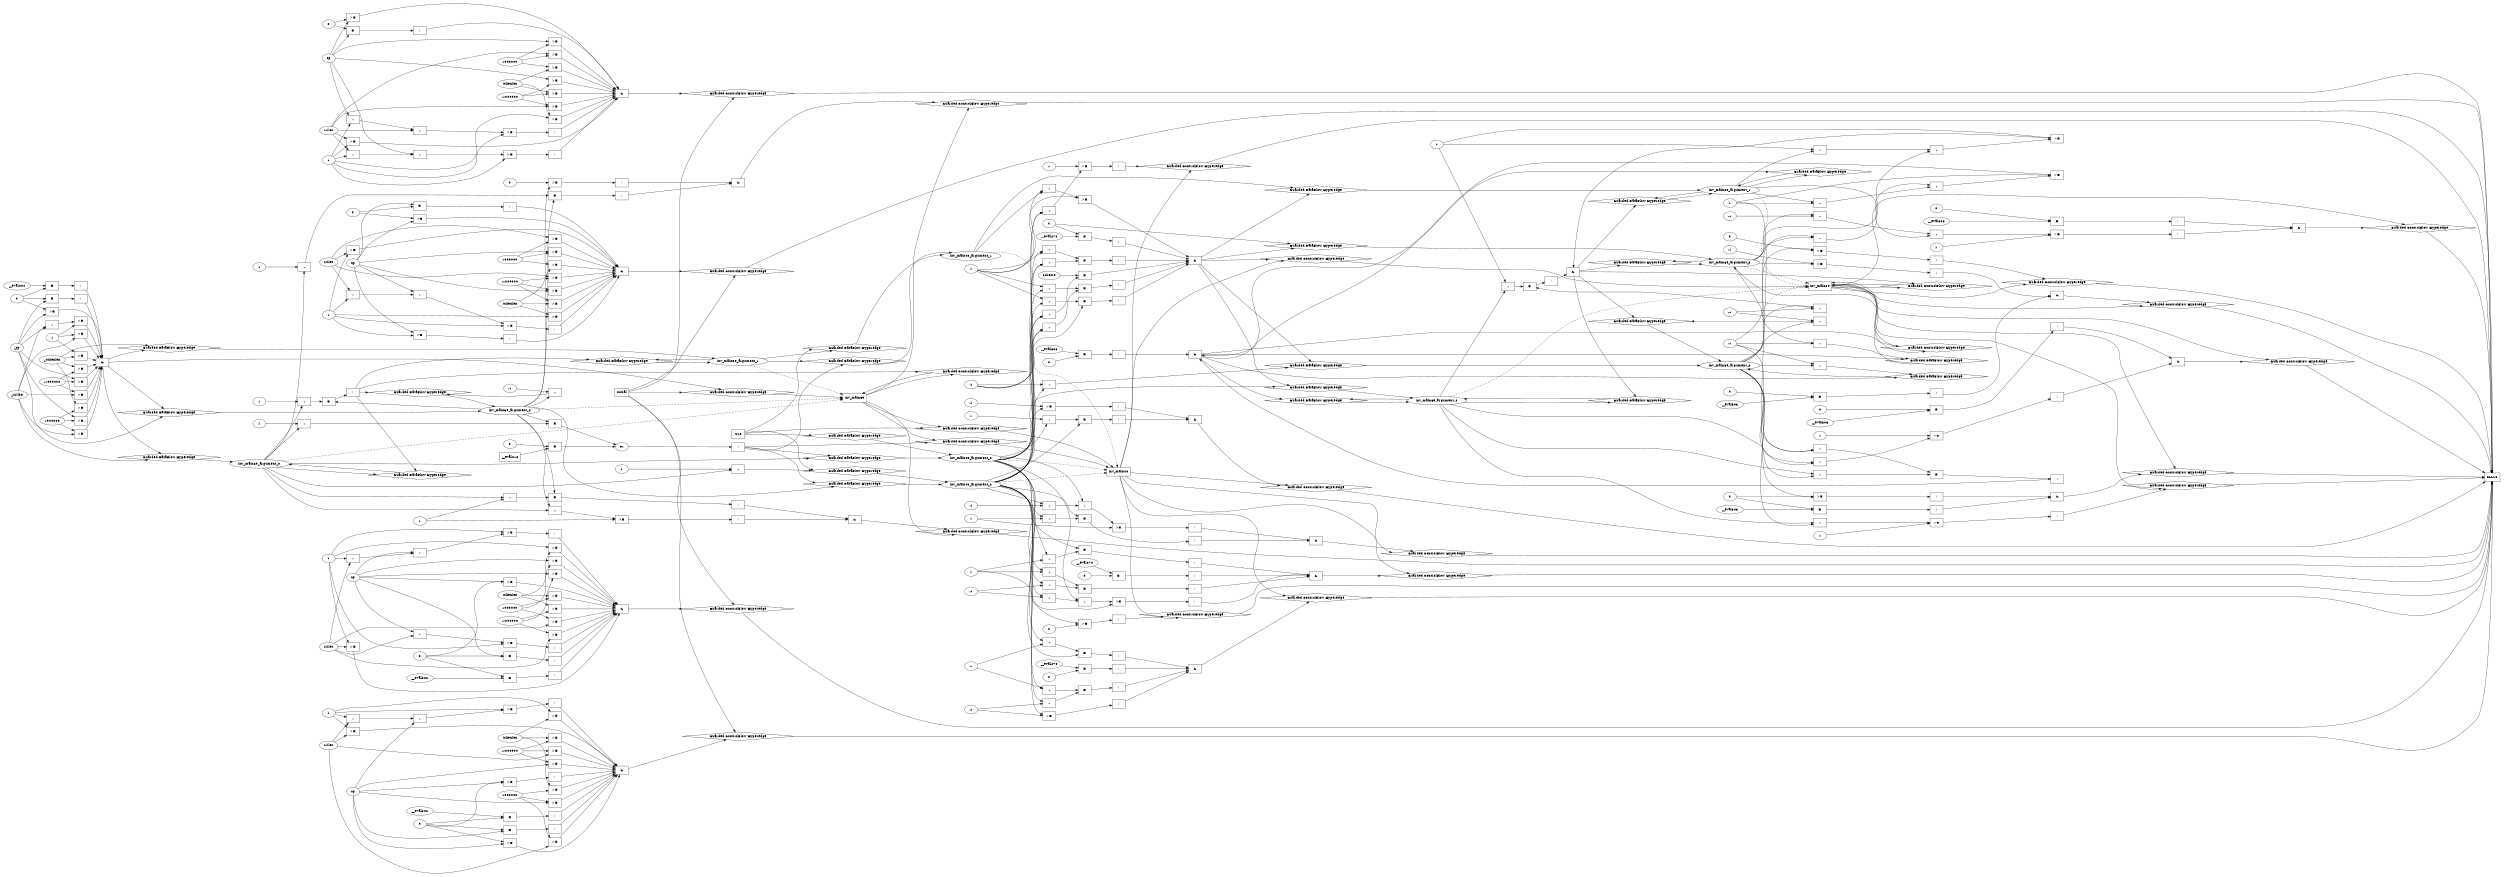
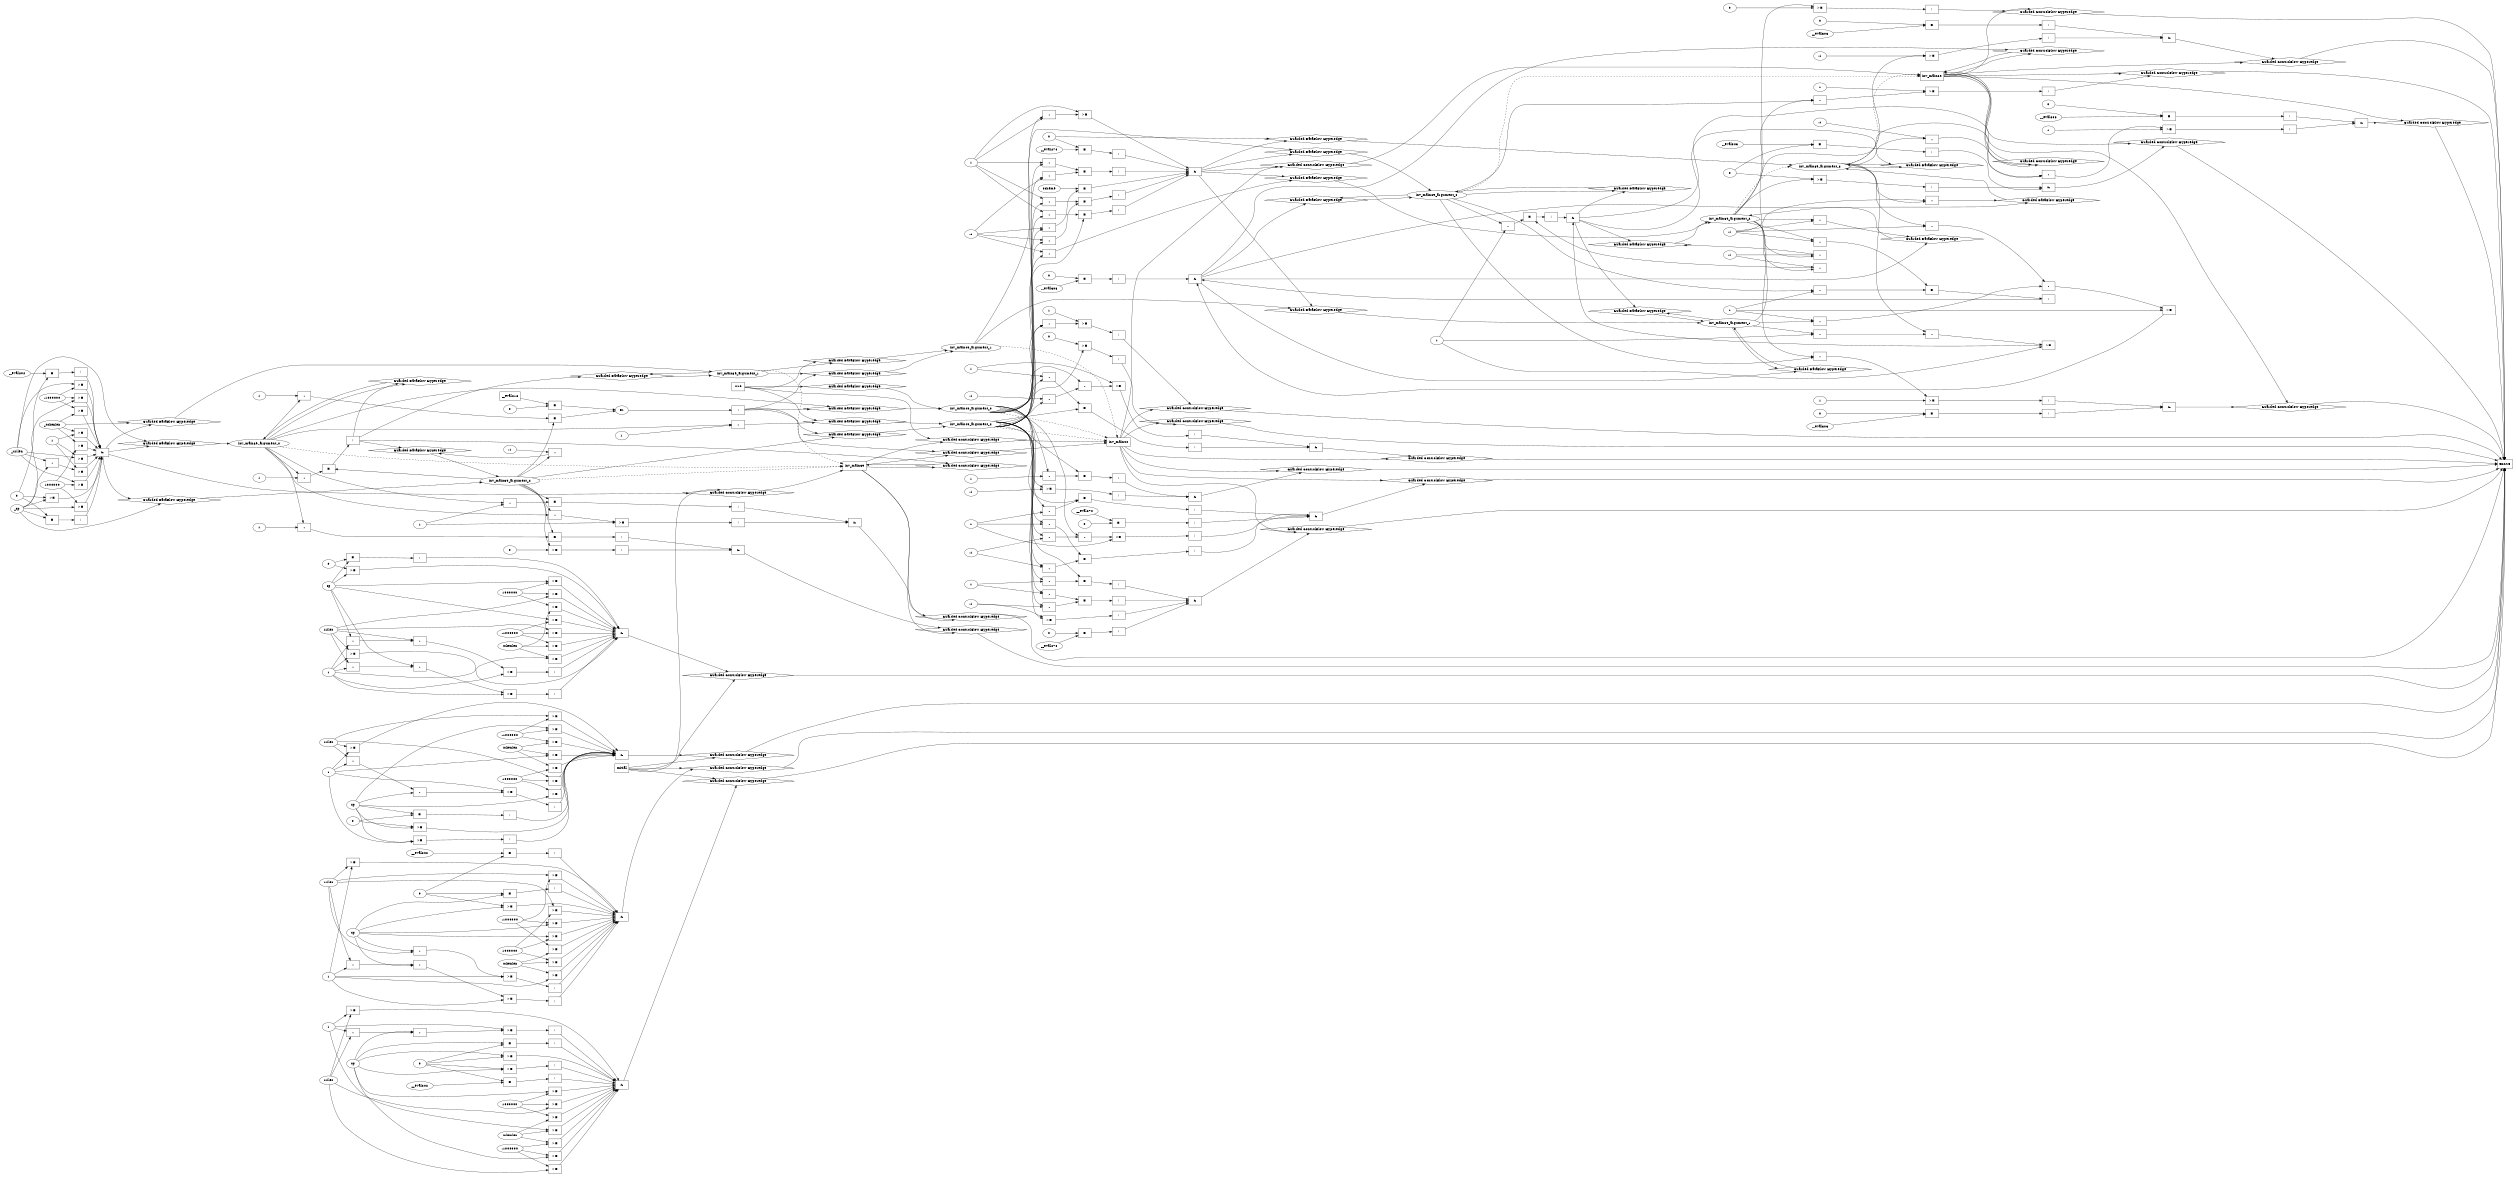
(1761, 251) -> none
(1770, 300) -> (1755, 186)
